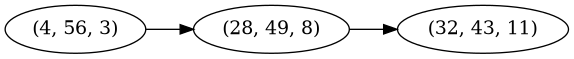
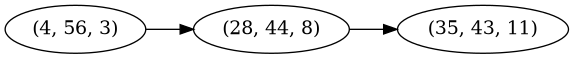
(271, 29) -> (271, 29)
(483, 29) -> (483, 29)
